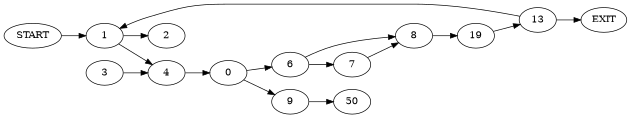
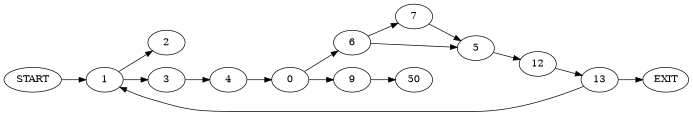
(414, 36) -> (476, 48)
(476, 36) -> (538, 64)
(133, 52) -> (132, 80)
